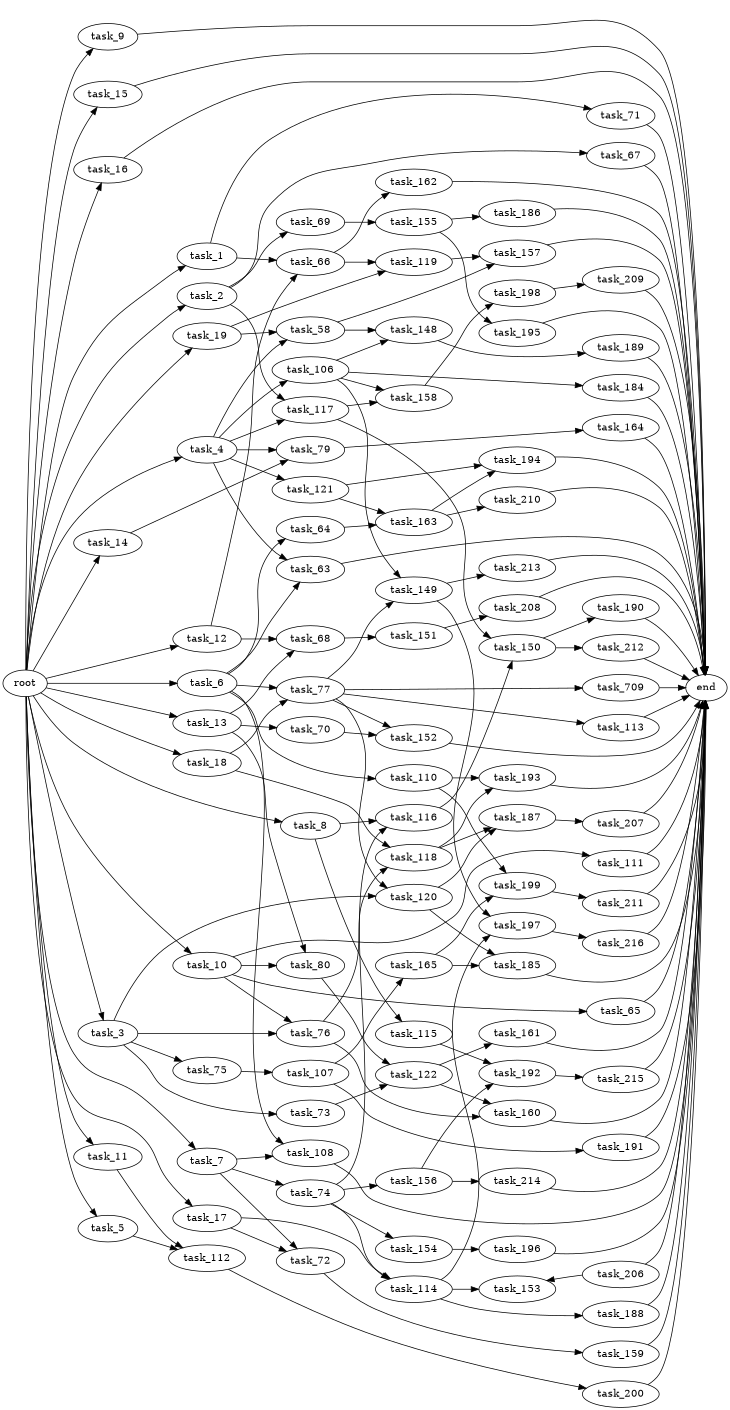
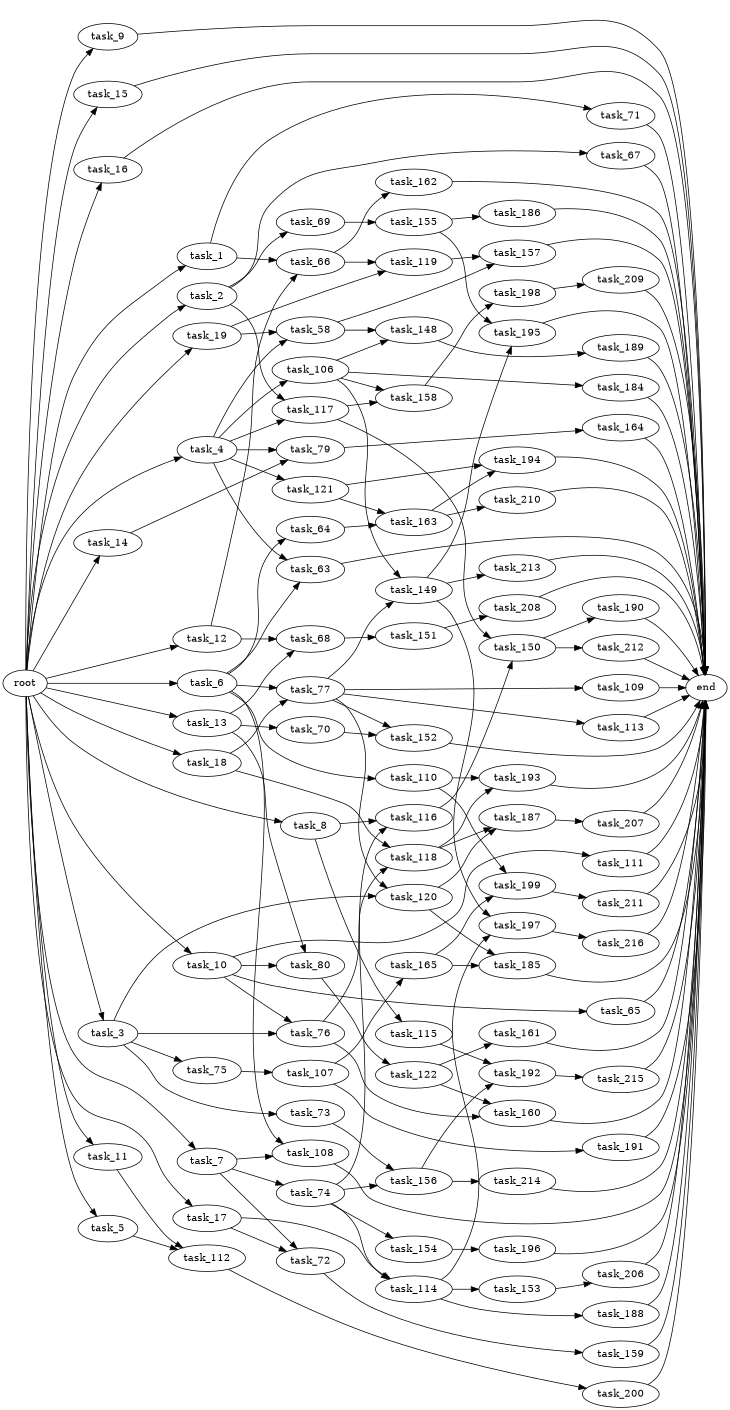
none -> (471, 474)
(621, 688) -> (621, 688)
(359, 1095) -> (364, 1148)
(568, 1277) -> (570, 1287)
